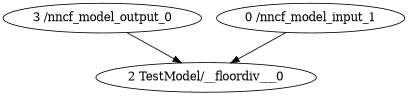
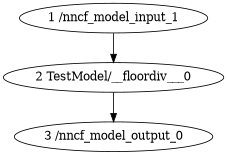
(311, 18) -> (114, 18)
(151, 46) -> (114, 103)
